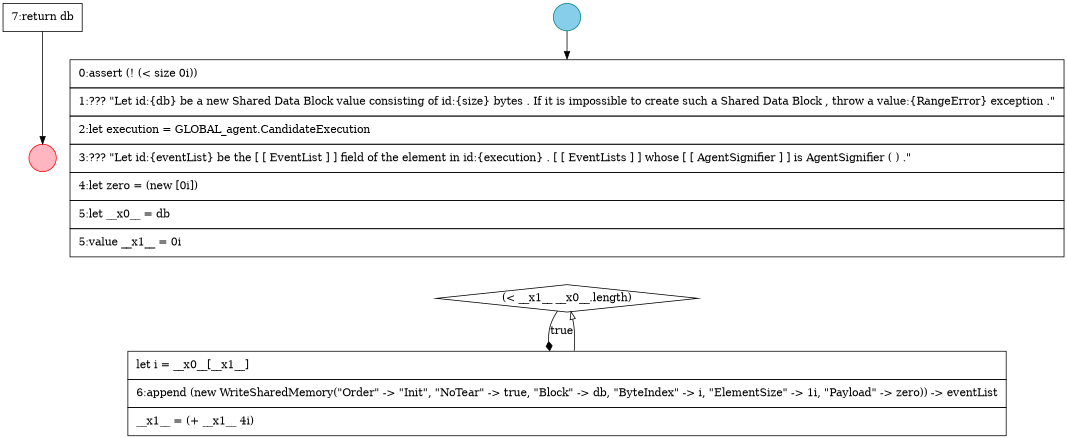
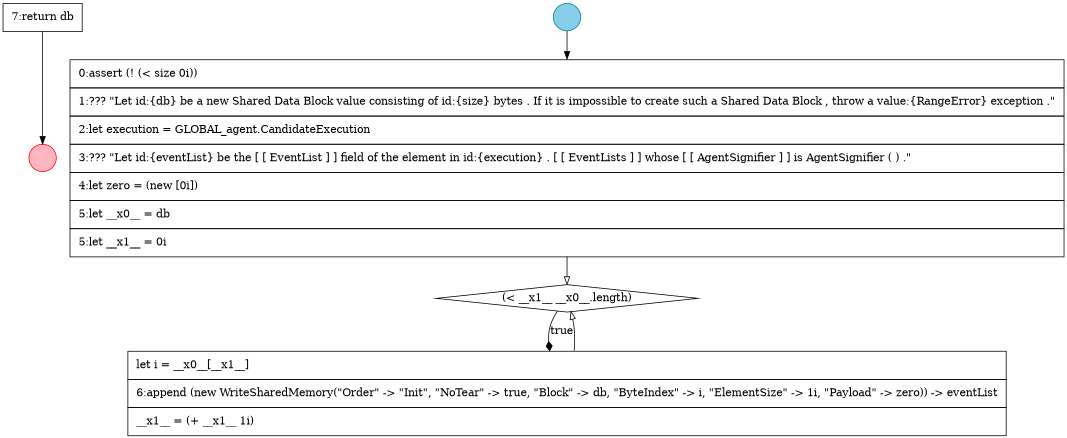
(130, 242) -> (123, 242)
none -> (567, 267)
(195, 421) -> (195, 421)
